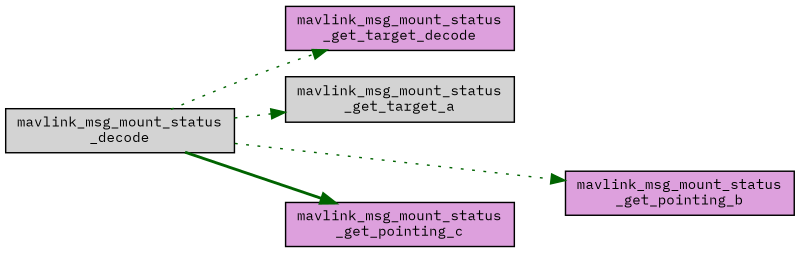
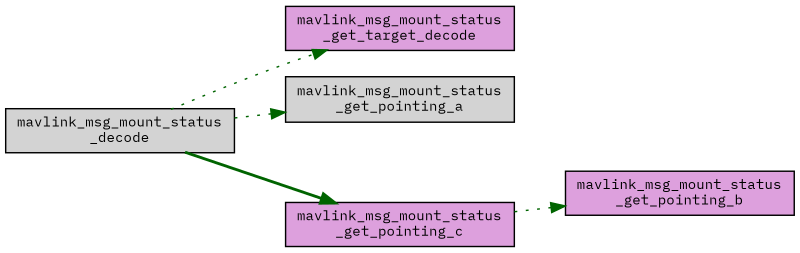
(400, 99) -> (400, 99)
(393, 161) -> (533, 210)
